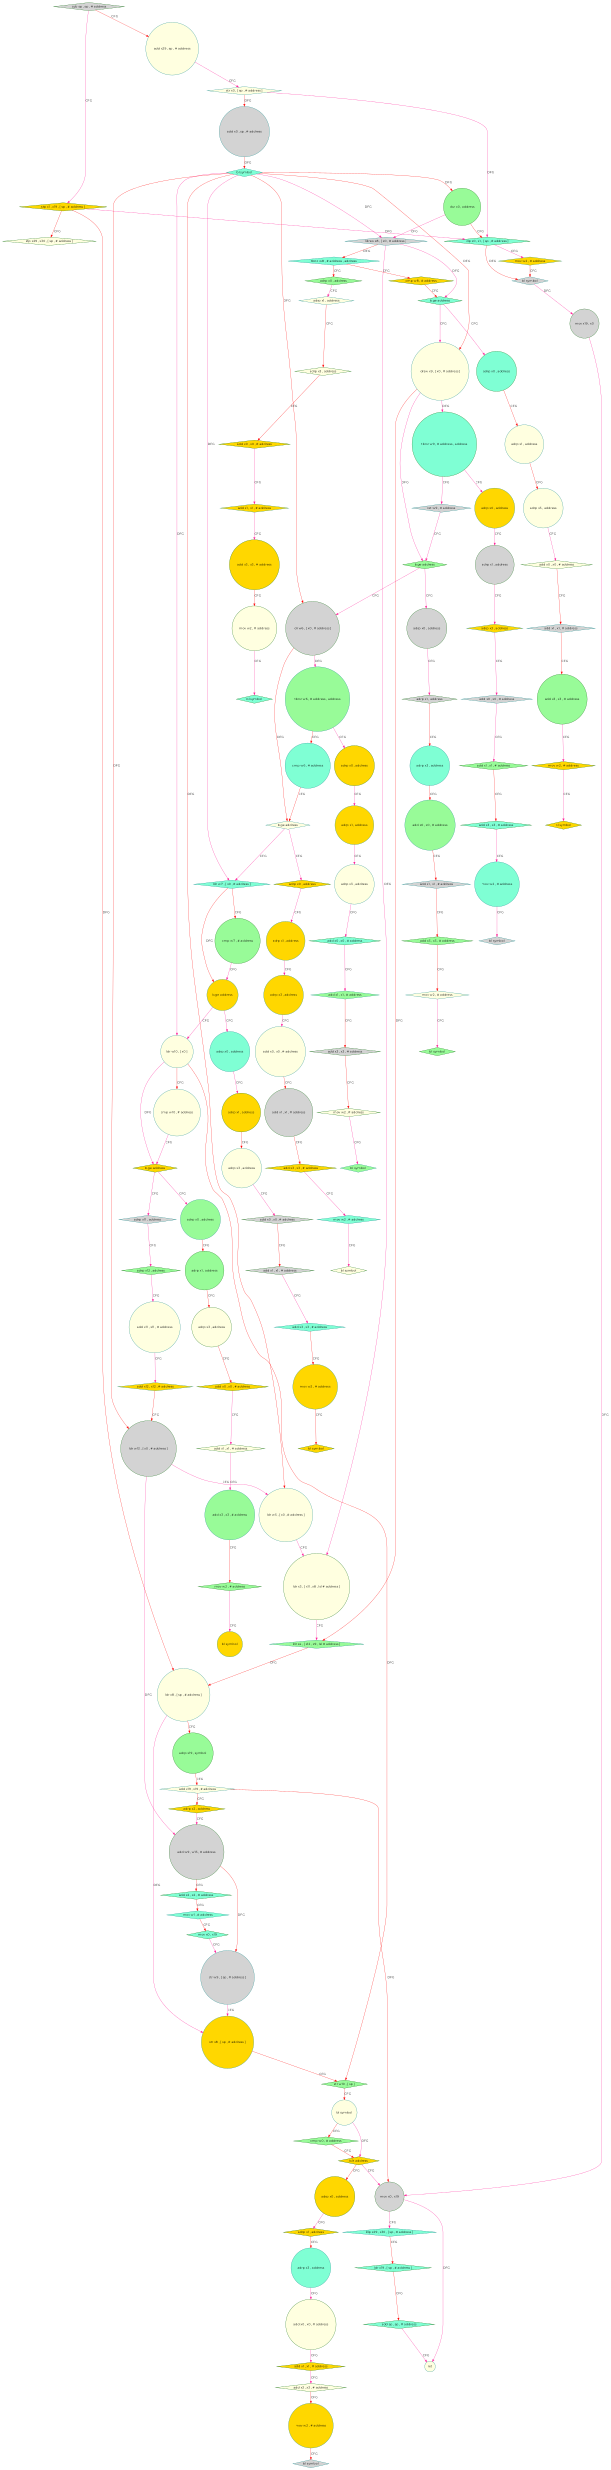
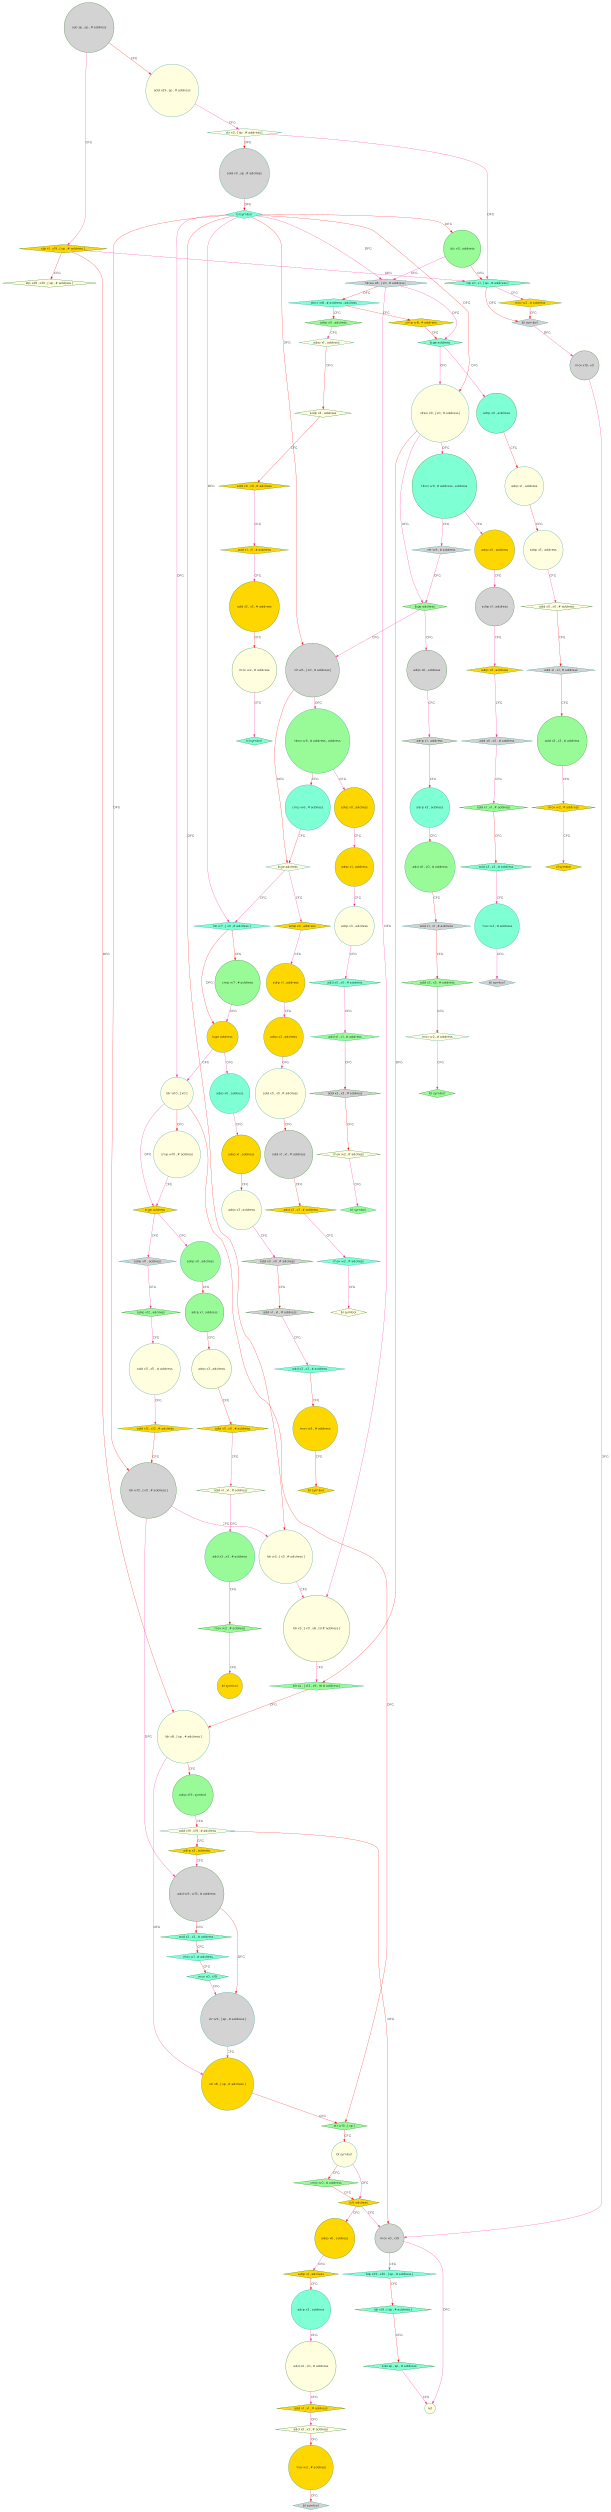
(89, 7) -> (89, 28)
